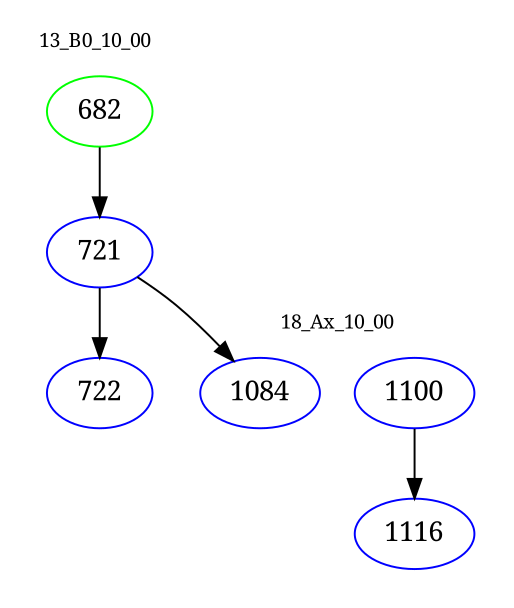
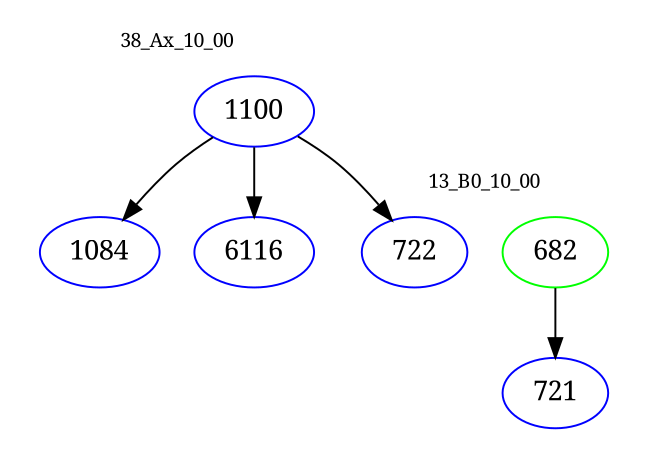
(100, 313) -> (359, 183)
(197, 324) -> (172, 168)
(337, 324) -> (177, 42)
(415, 534) -> (254, 252)
